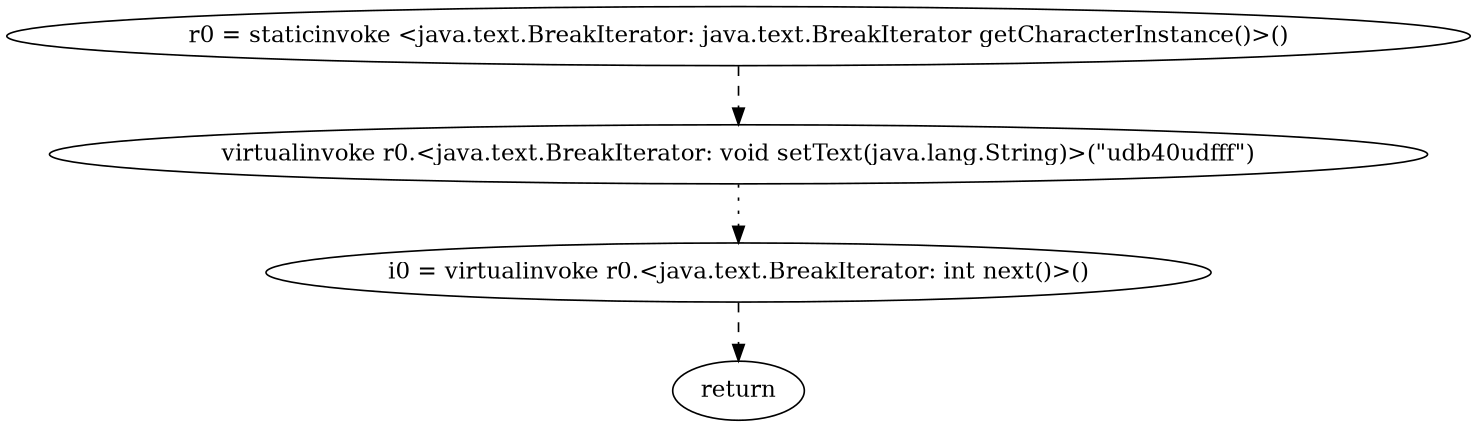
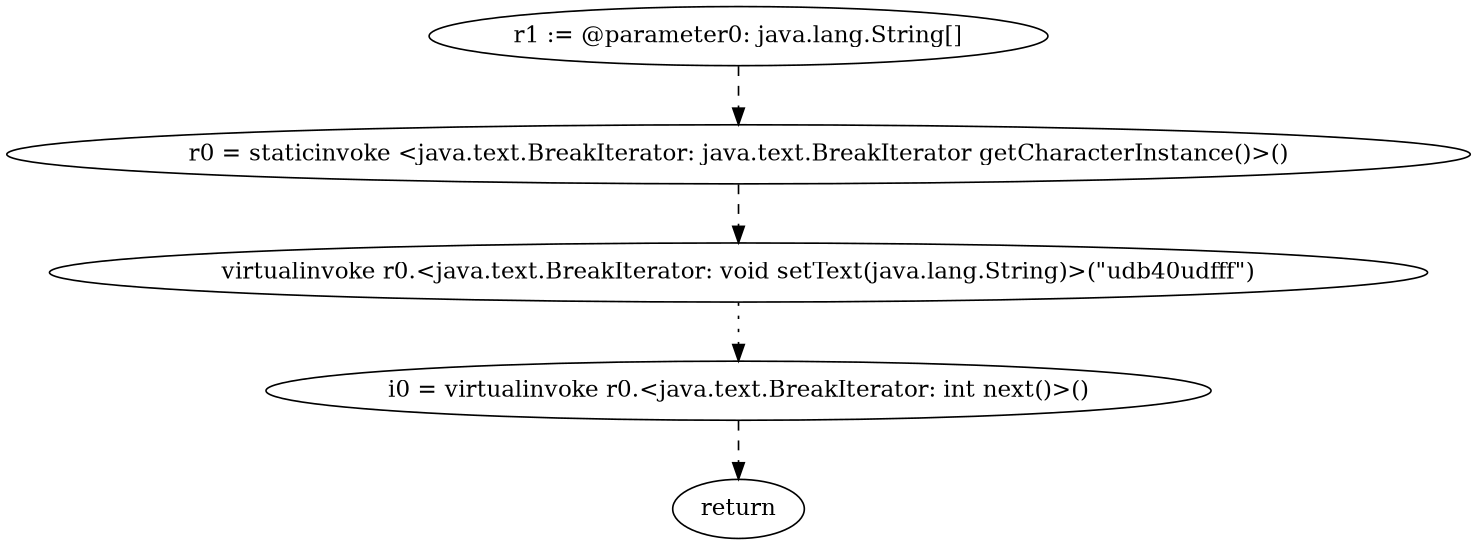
none -> (739, 36)
